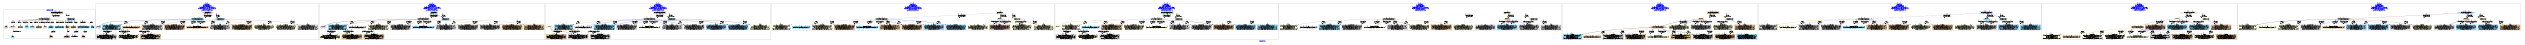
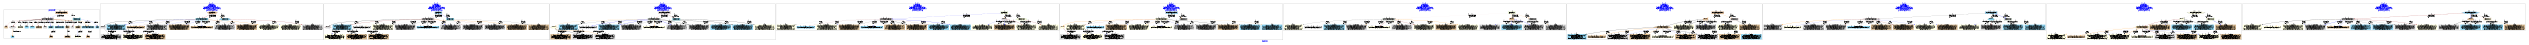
none -> (72, 27)
